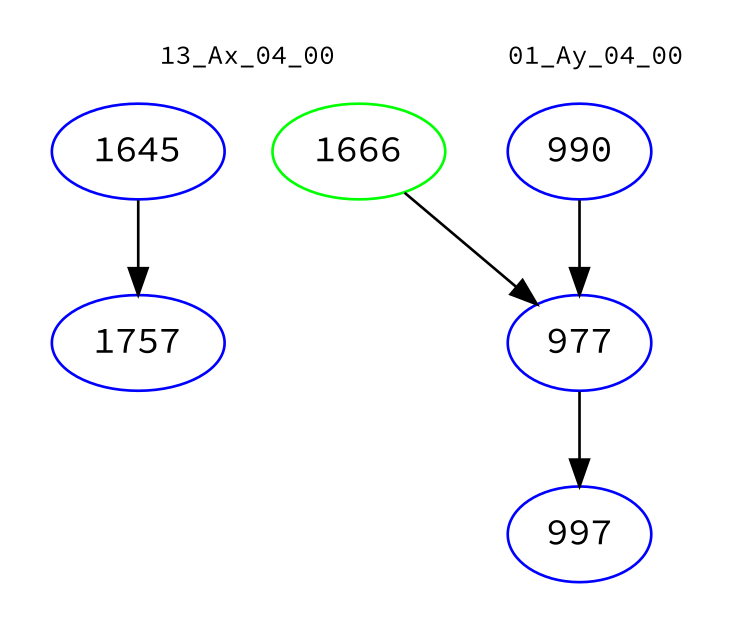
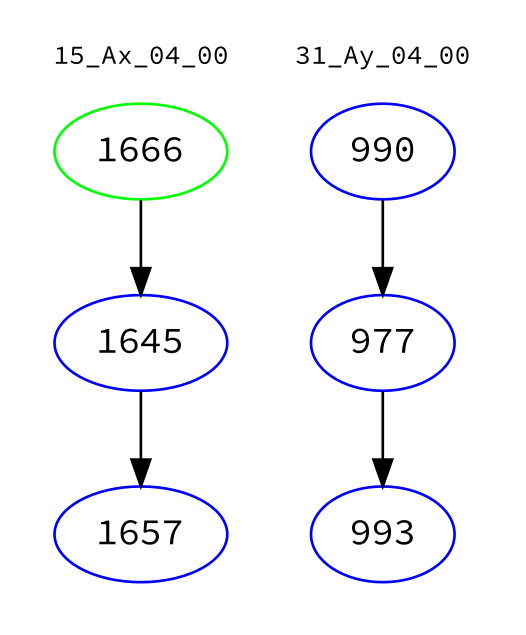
(249, 57) -> (142, 57)
(597, 57) -> (384, 57)
(449, 230) -> (141, 234)
(138, 343) -> (141, 534)
(580, 534) -> (383, 534)
